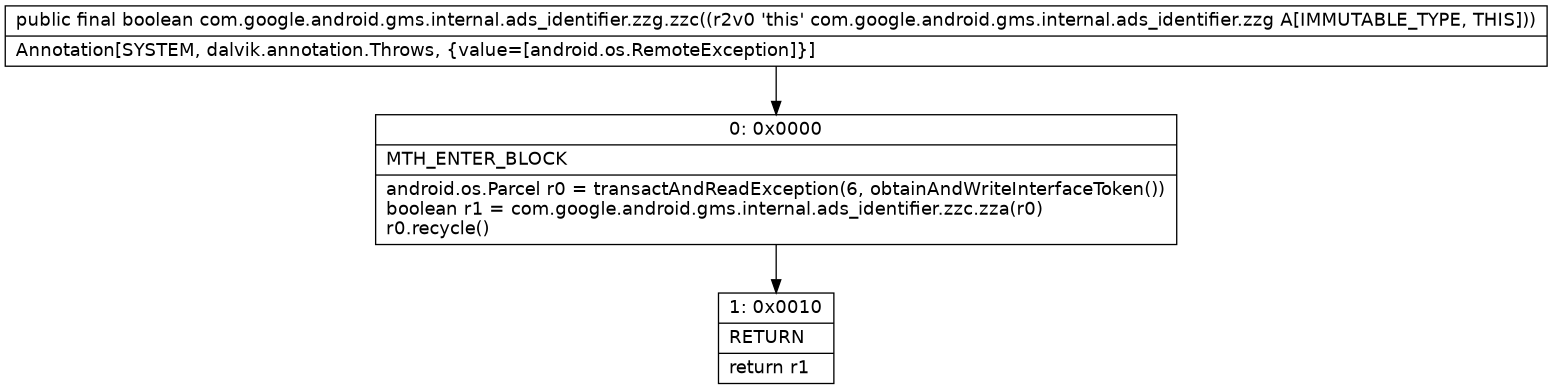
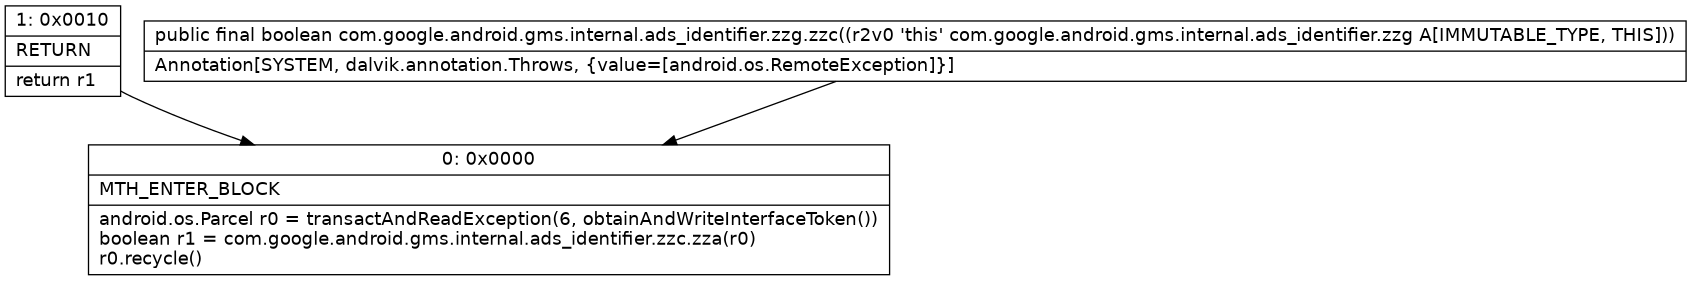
(776, 262) -> (180, 118)
